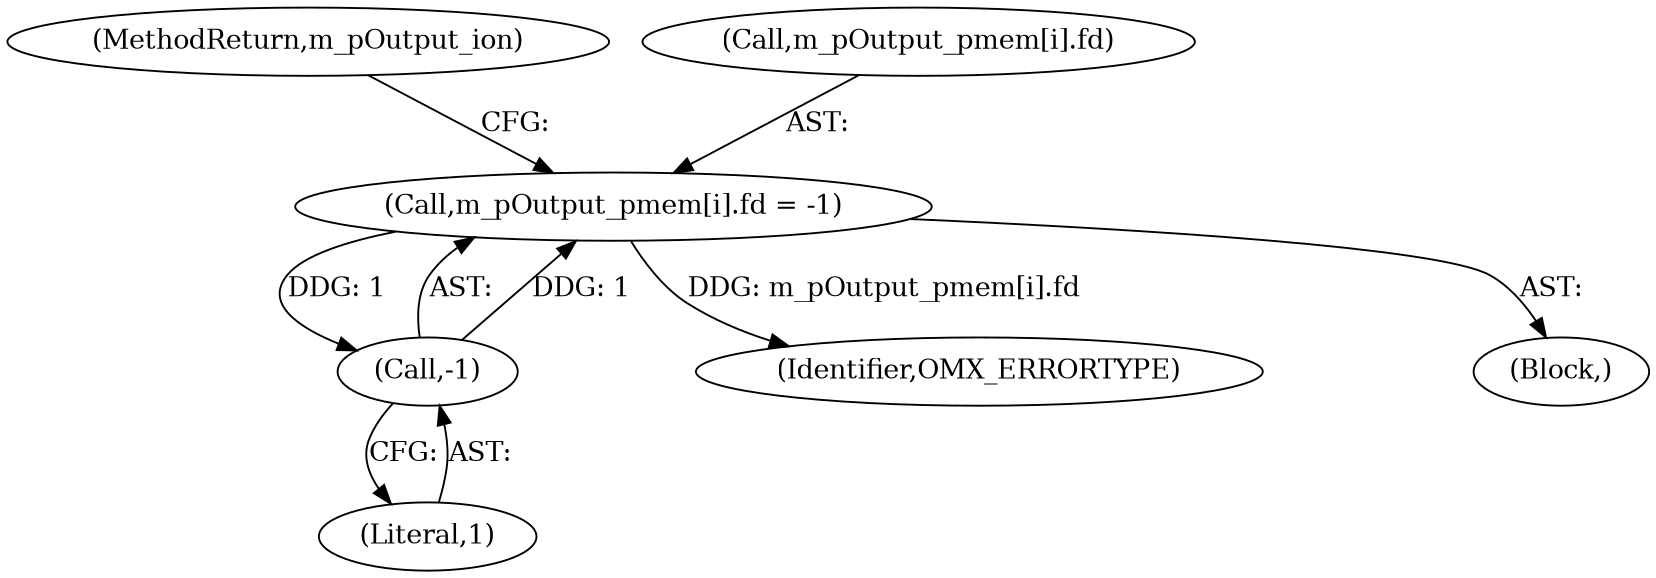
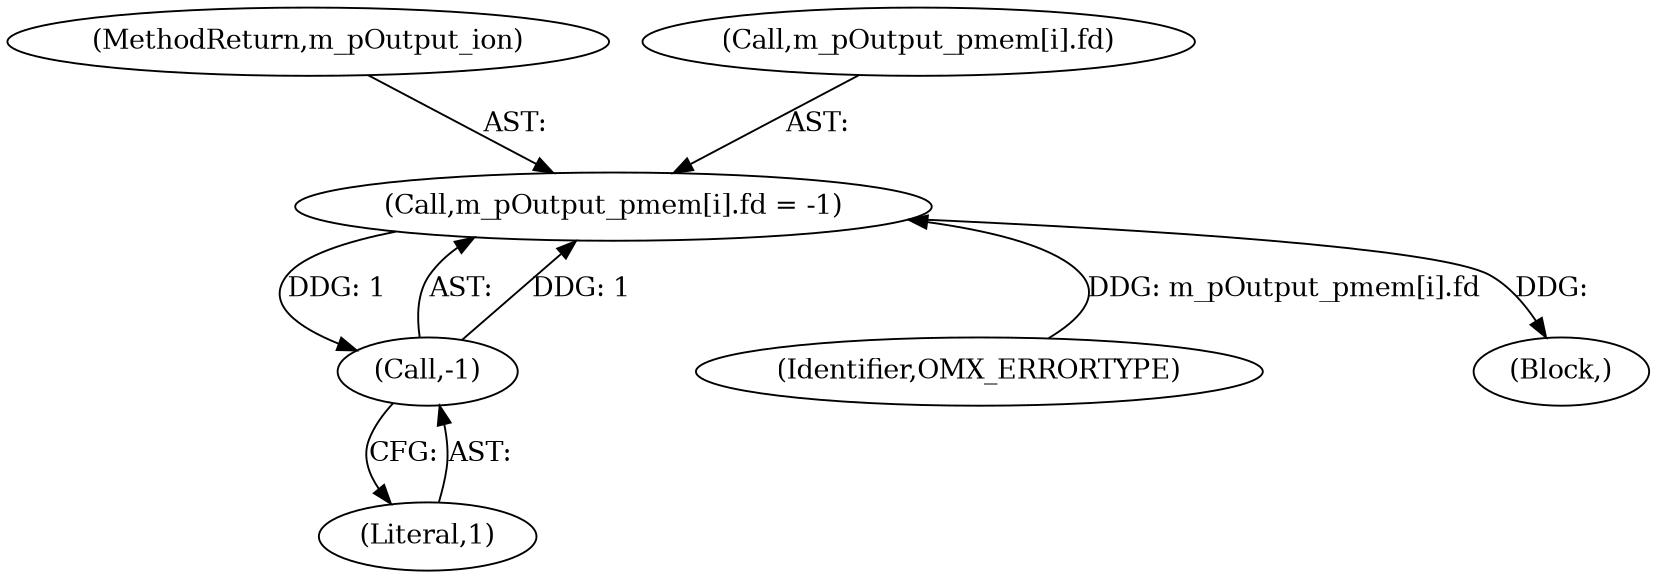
(520, 124) -> (520, 124)
(1556, 289) -> (1556, 289)
(690, 305) -> (1047, 252)
